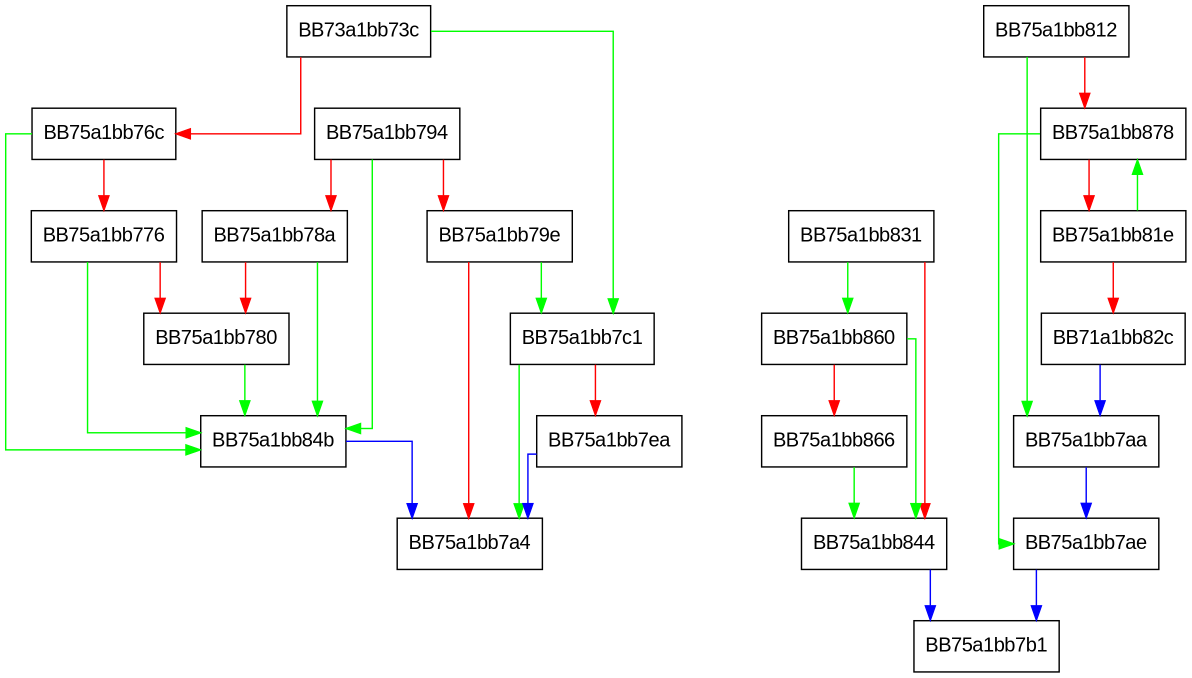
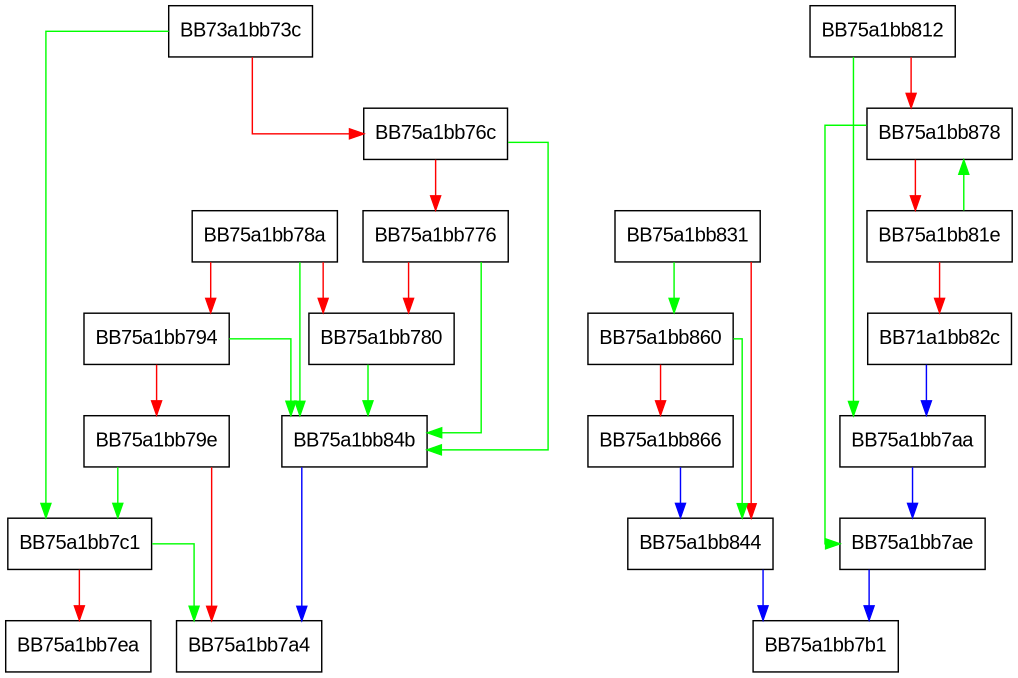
(331, 178) -> (211, 280)
(528, 475) -> none
(854, 485) -> (680, 485)
